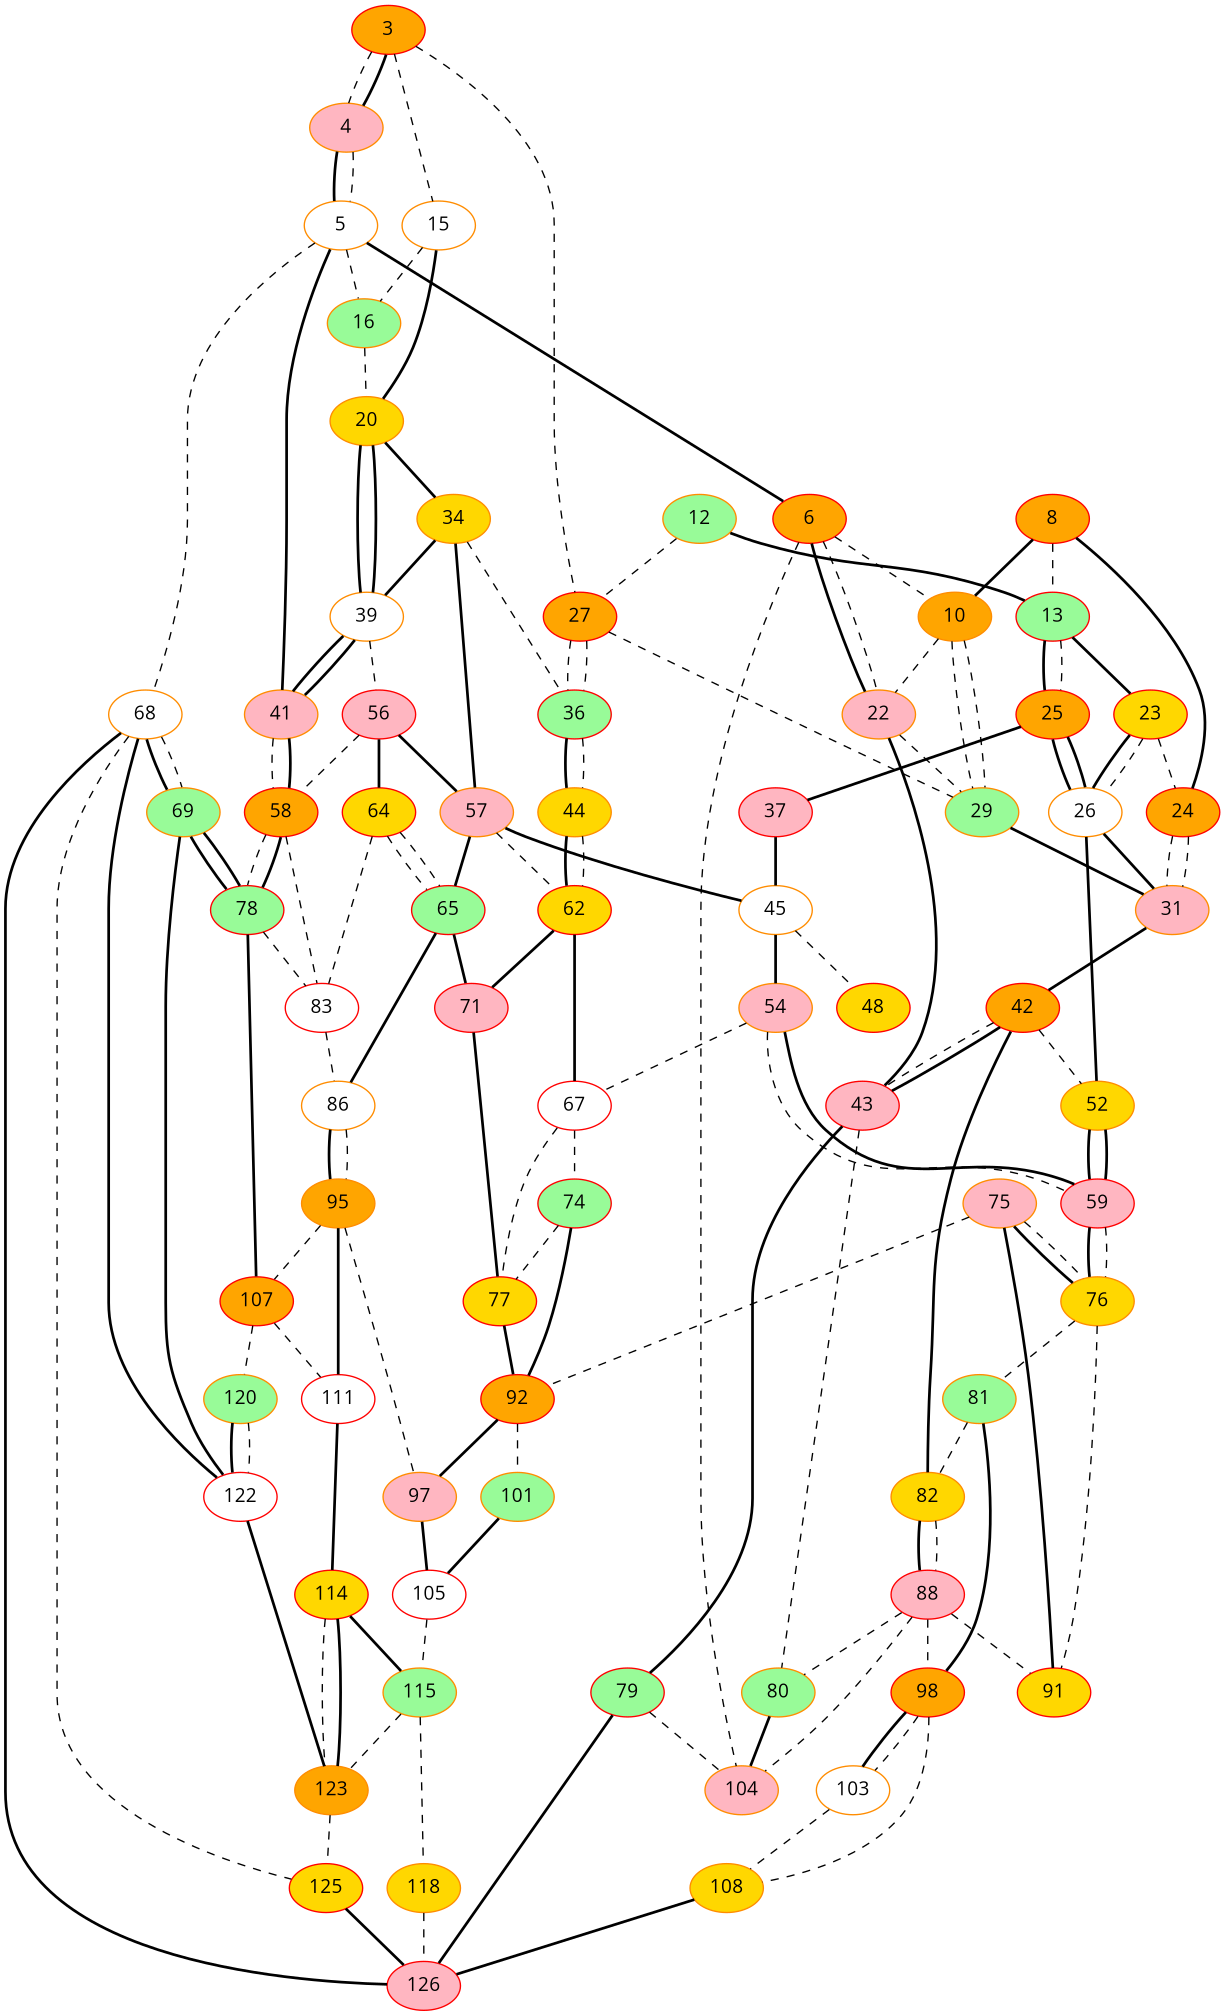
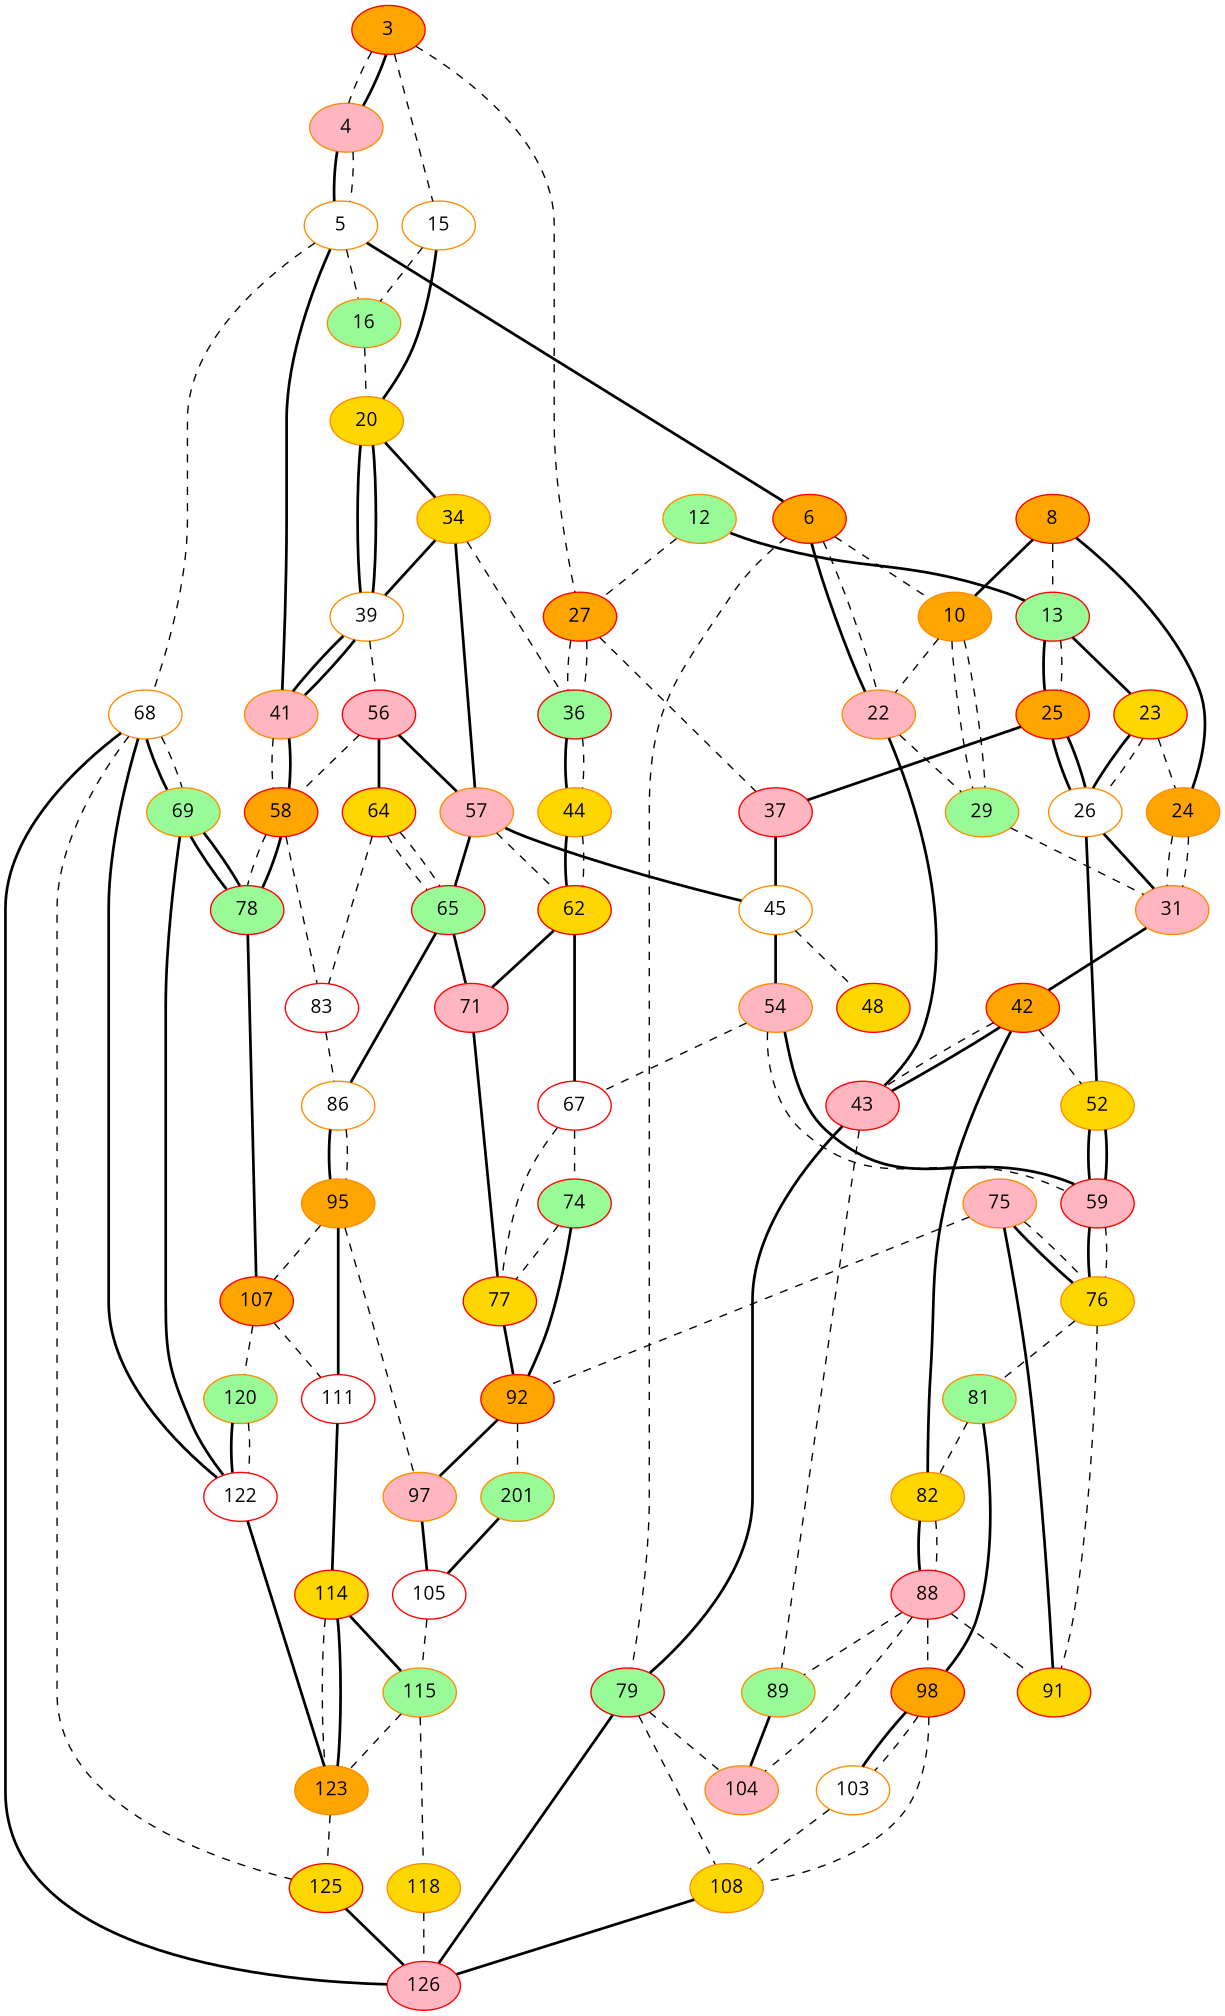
(781, 715) -> (678, 714)
(1183, 812) -> (1183, 812)
(1077, 861) -> (1077, 861)
(285, 959) -> none
(701, 1148) -> (649, 1082)
(518, 1497) -> (518, 1497)
(778, 1692) -> (778, 1692)
none -> (677, 1790)
